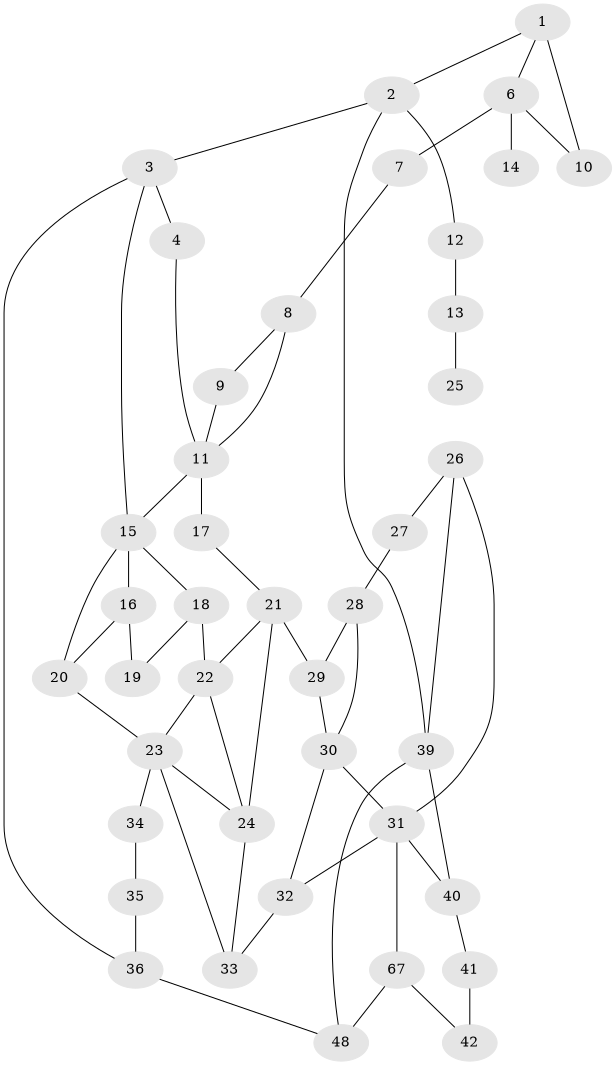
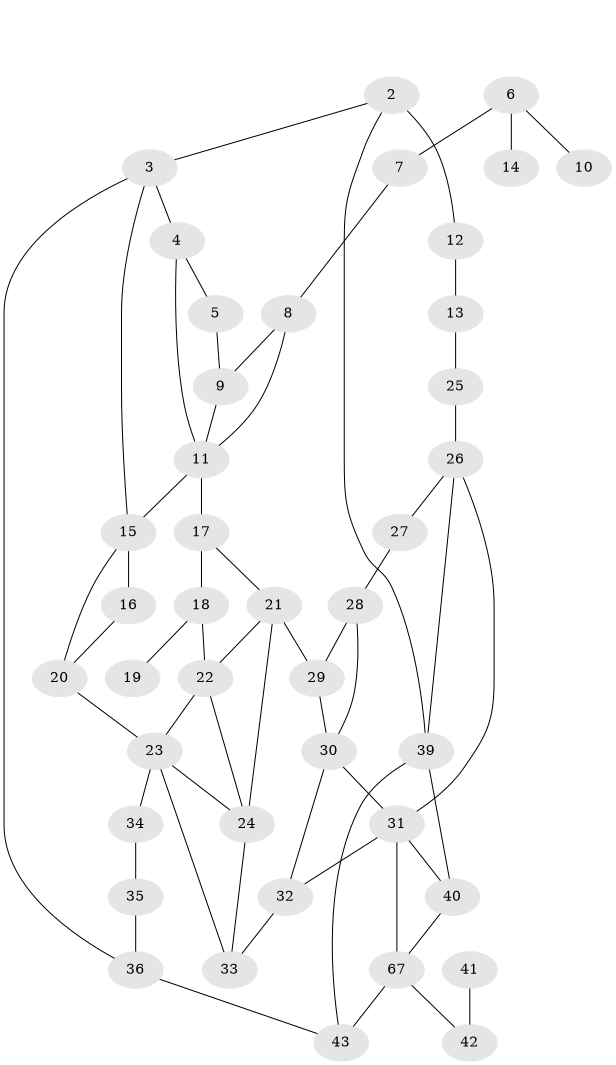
(543, 22) -> none
none -> (216, 314)
none -> (456, 423)
(165, 569) -> (201, 569)
(131, 642) -> none
(461, 933) -> (425, 934)
(341, 1043) -> (341, 1043)
